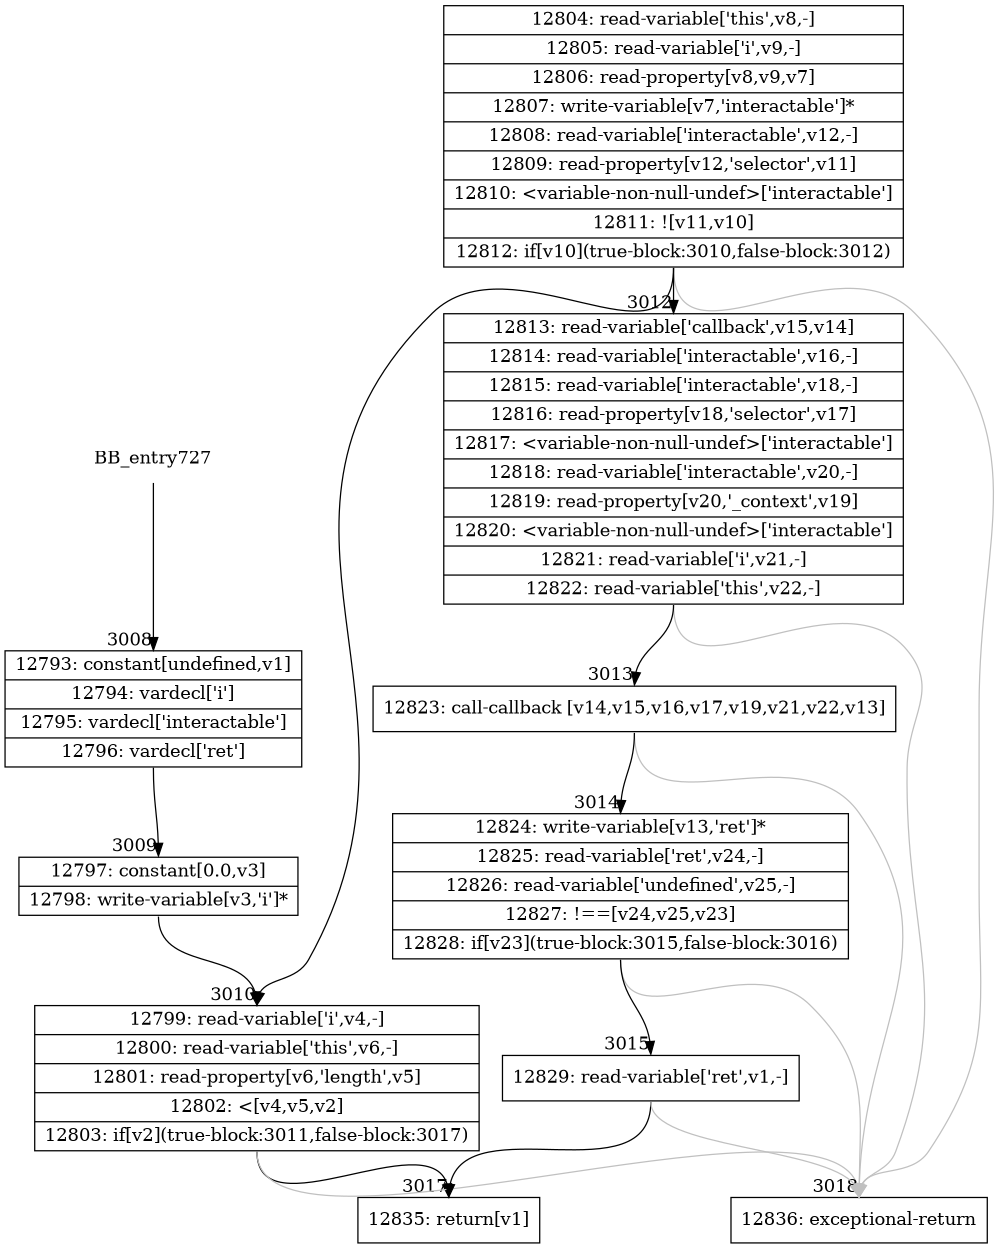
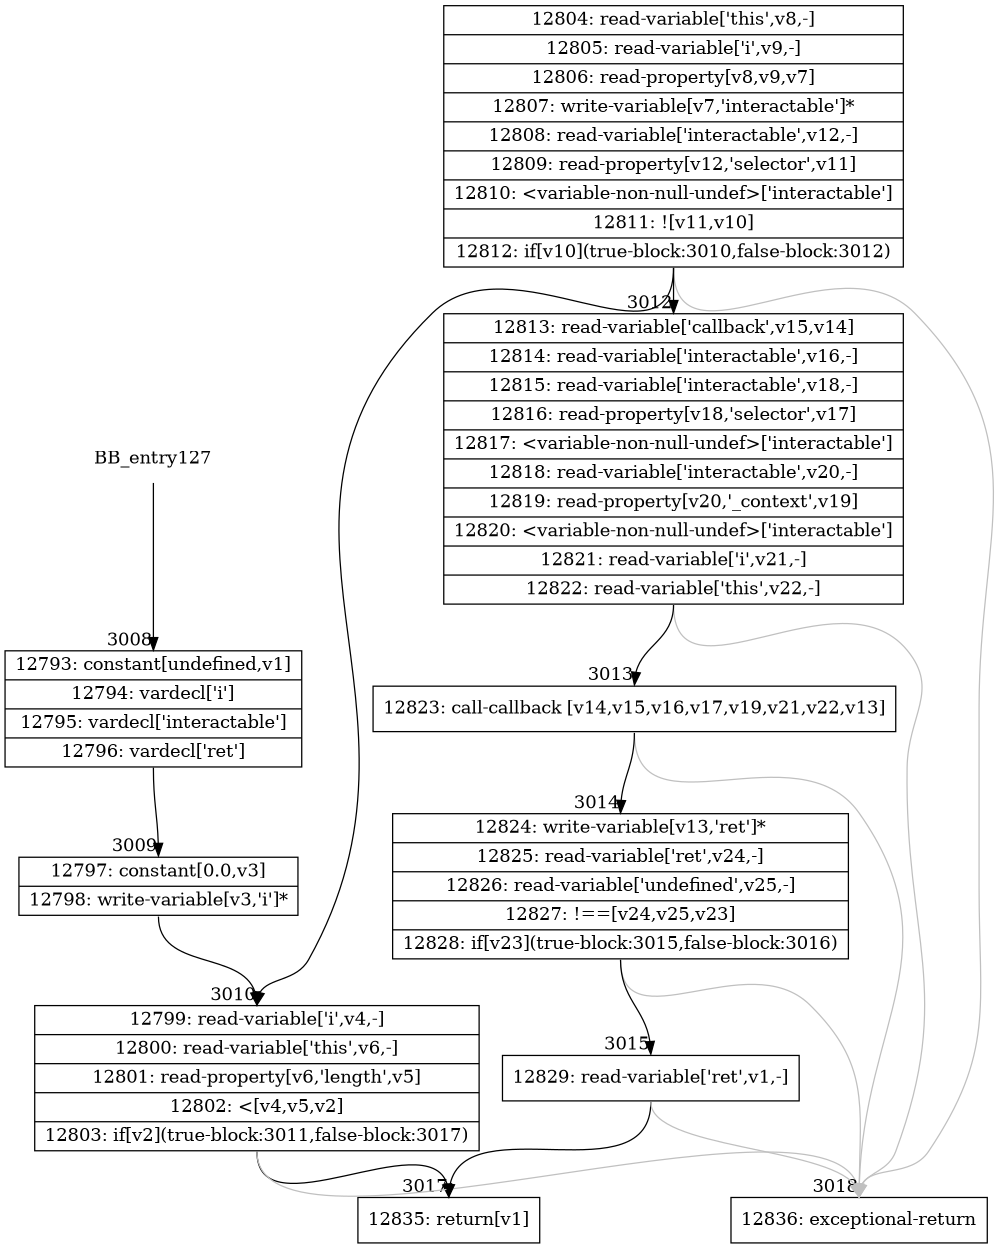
(153, 459) -> (153, 459)
